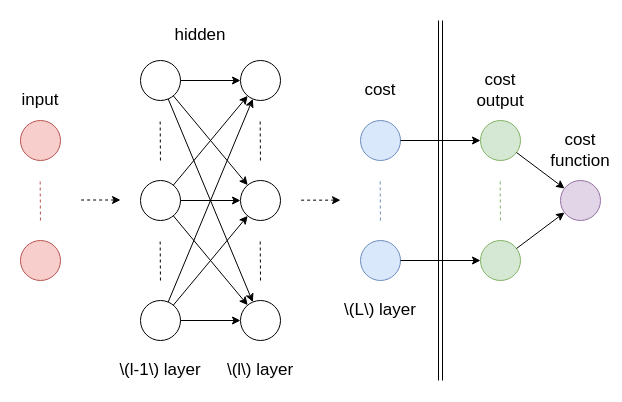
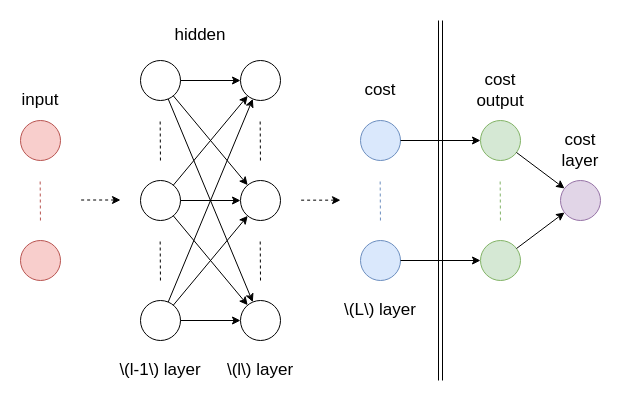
(581, 151) -> (581, 151)
